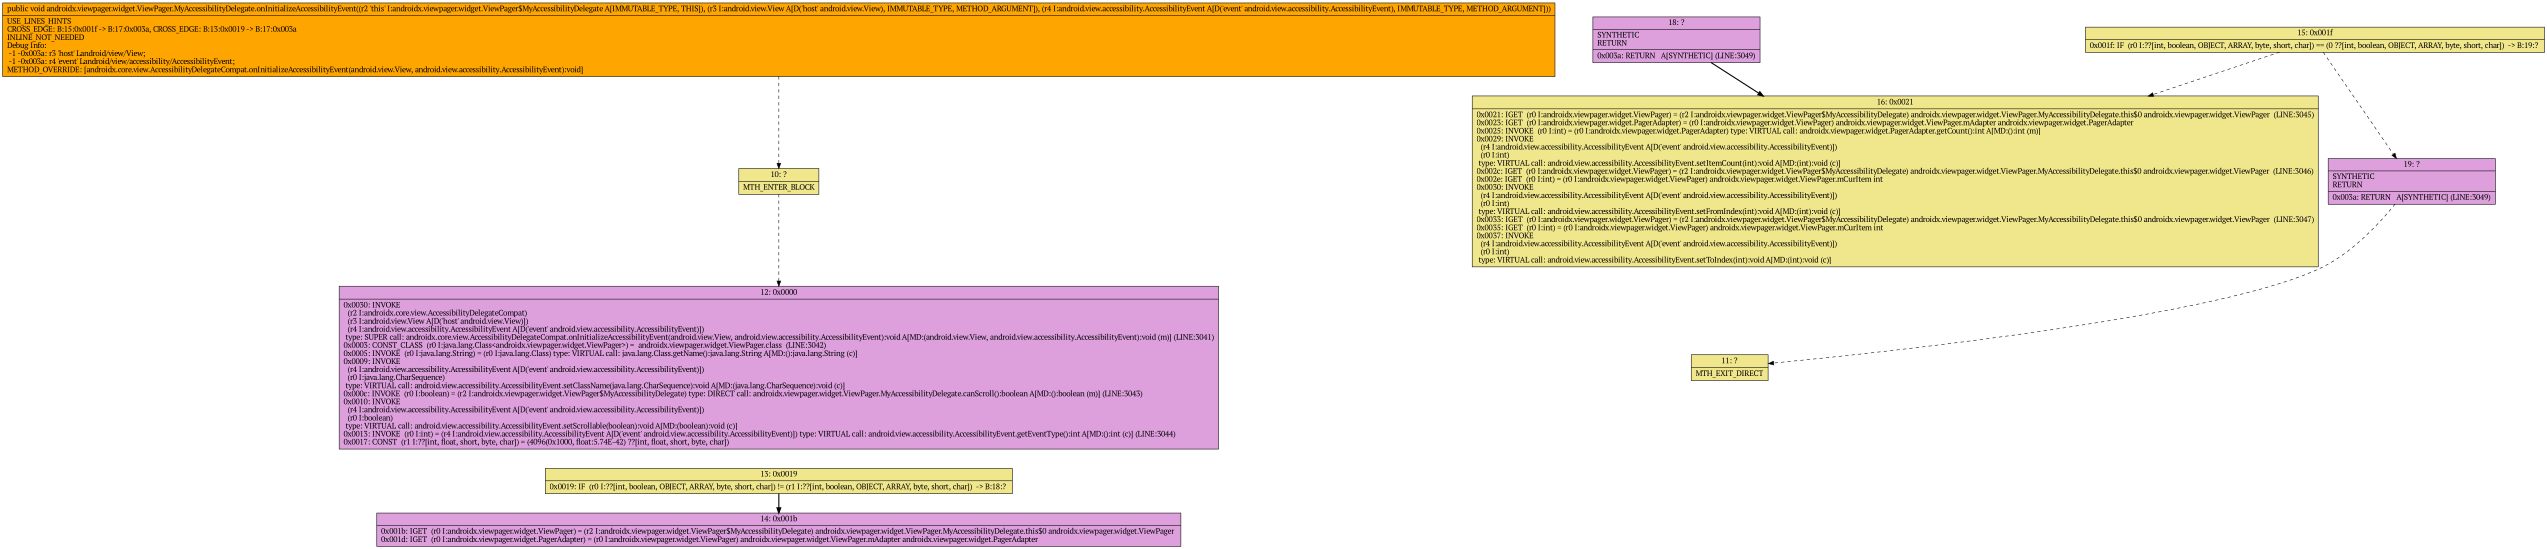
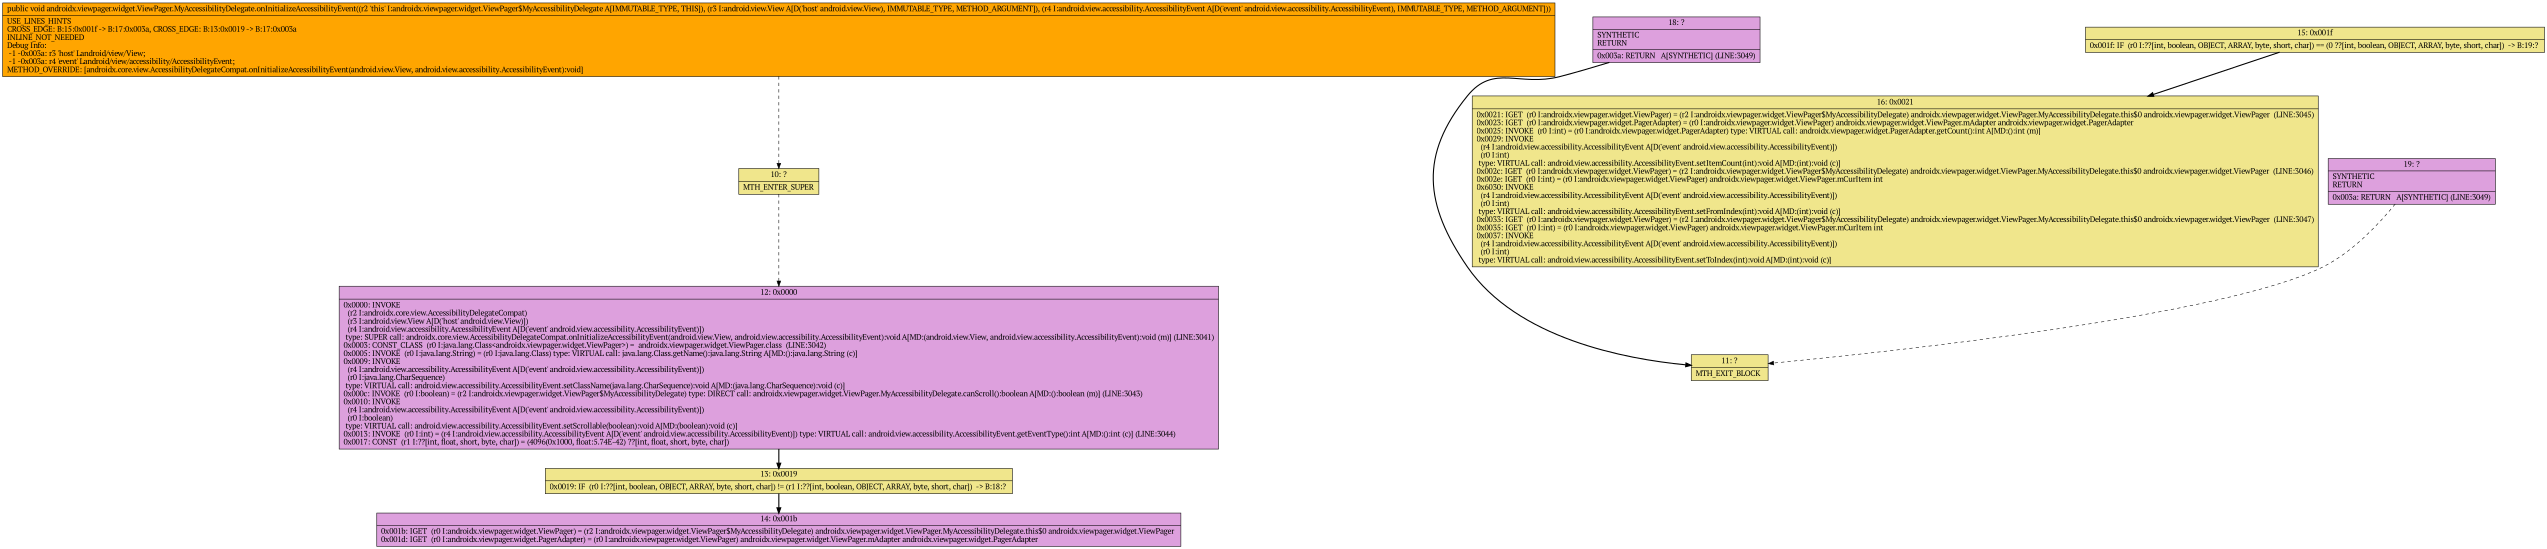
(2216, 73) -> (2216, 73)
(1735, 78) -> (1445, 227)
(2358, 103) -> none
(779, 188) -> (779, 188)
(1507, 188) -> (1507, 188)
(374, 305) -> (374, 305)
(1730, 374) -> (1728, 374)
none -> (779, 456)
